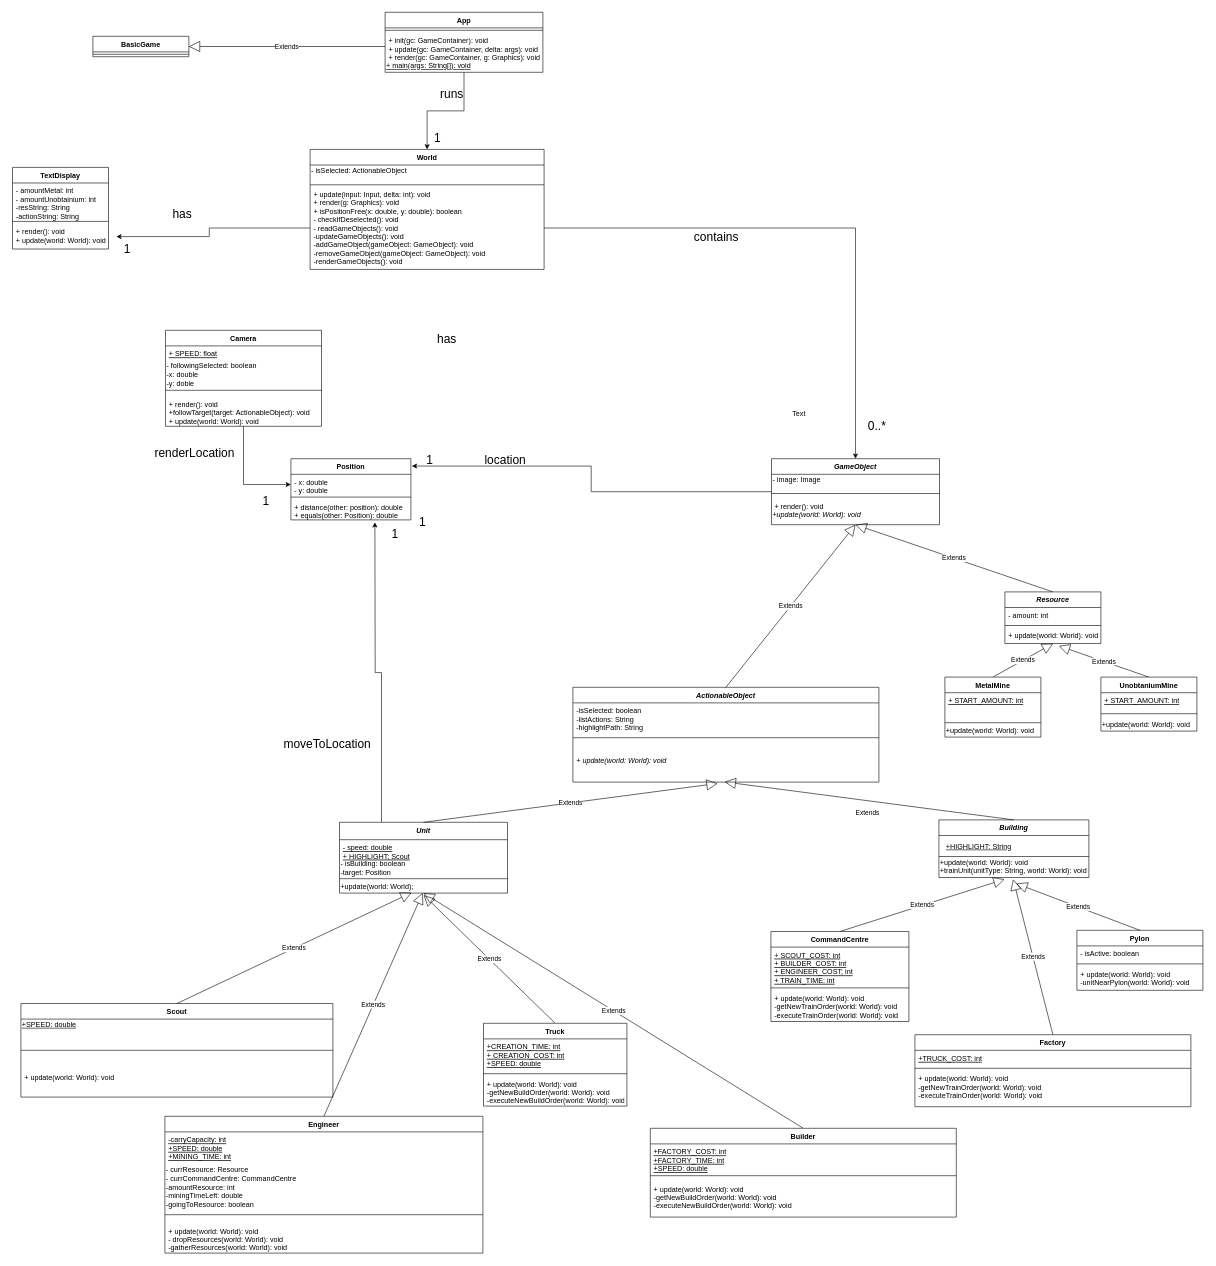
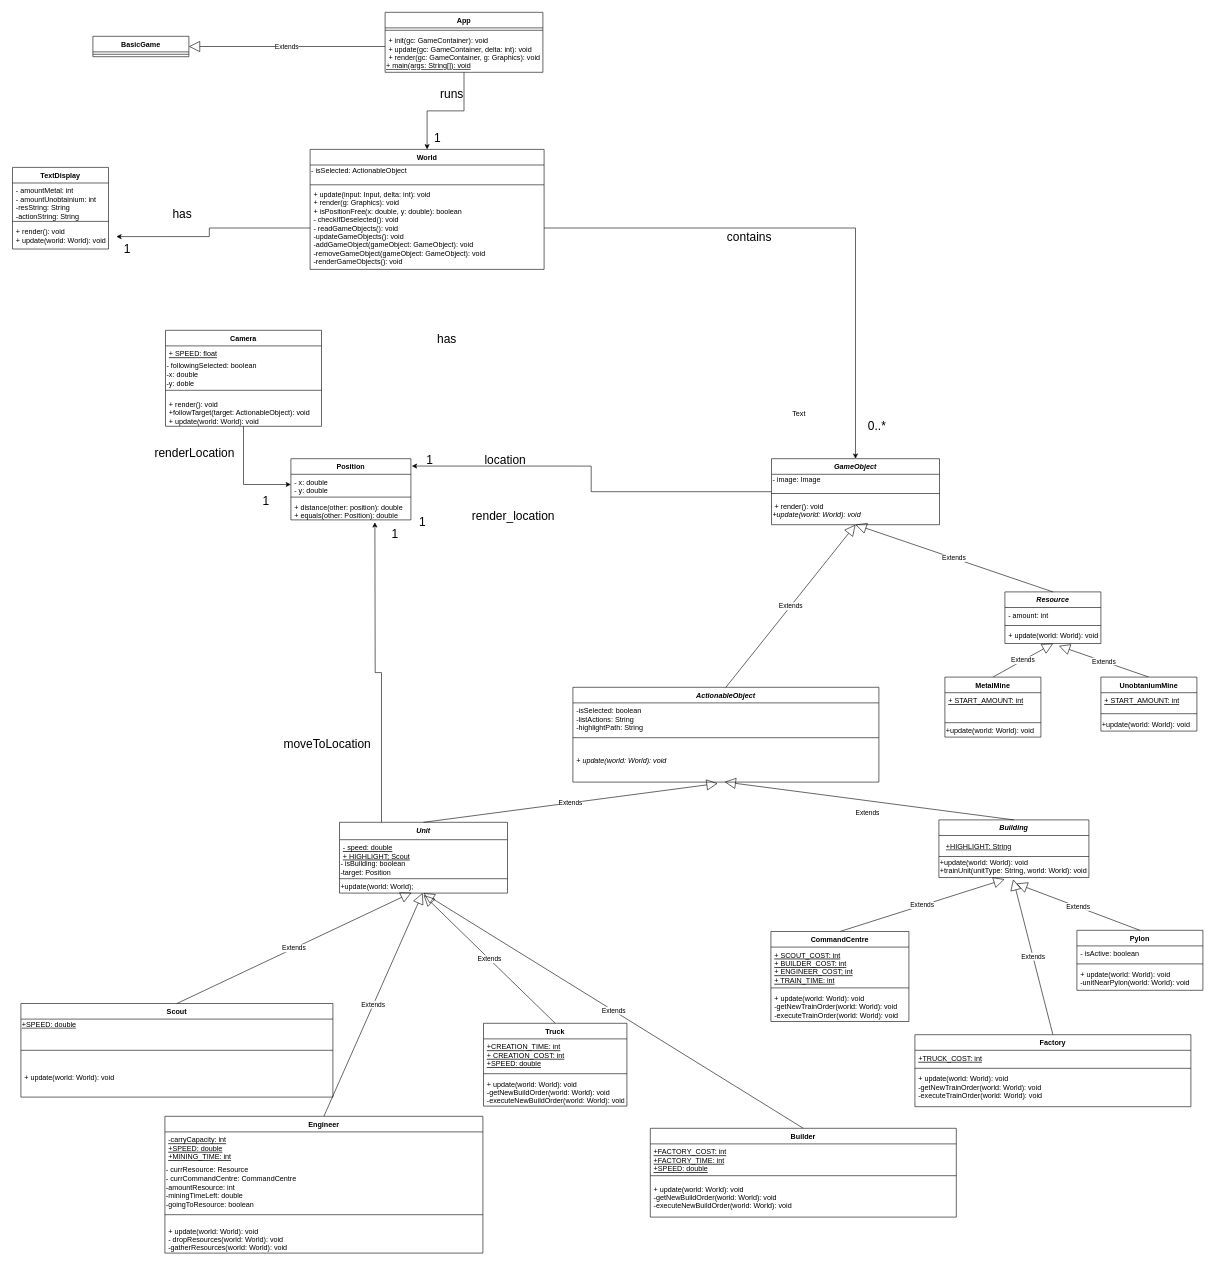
(442, 41) -> (442, 41)
(720, 233) -> (753, 233)
none -> (516, 513)
